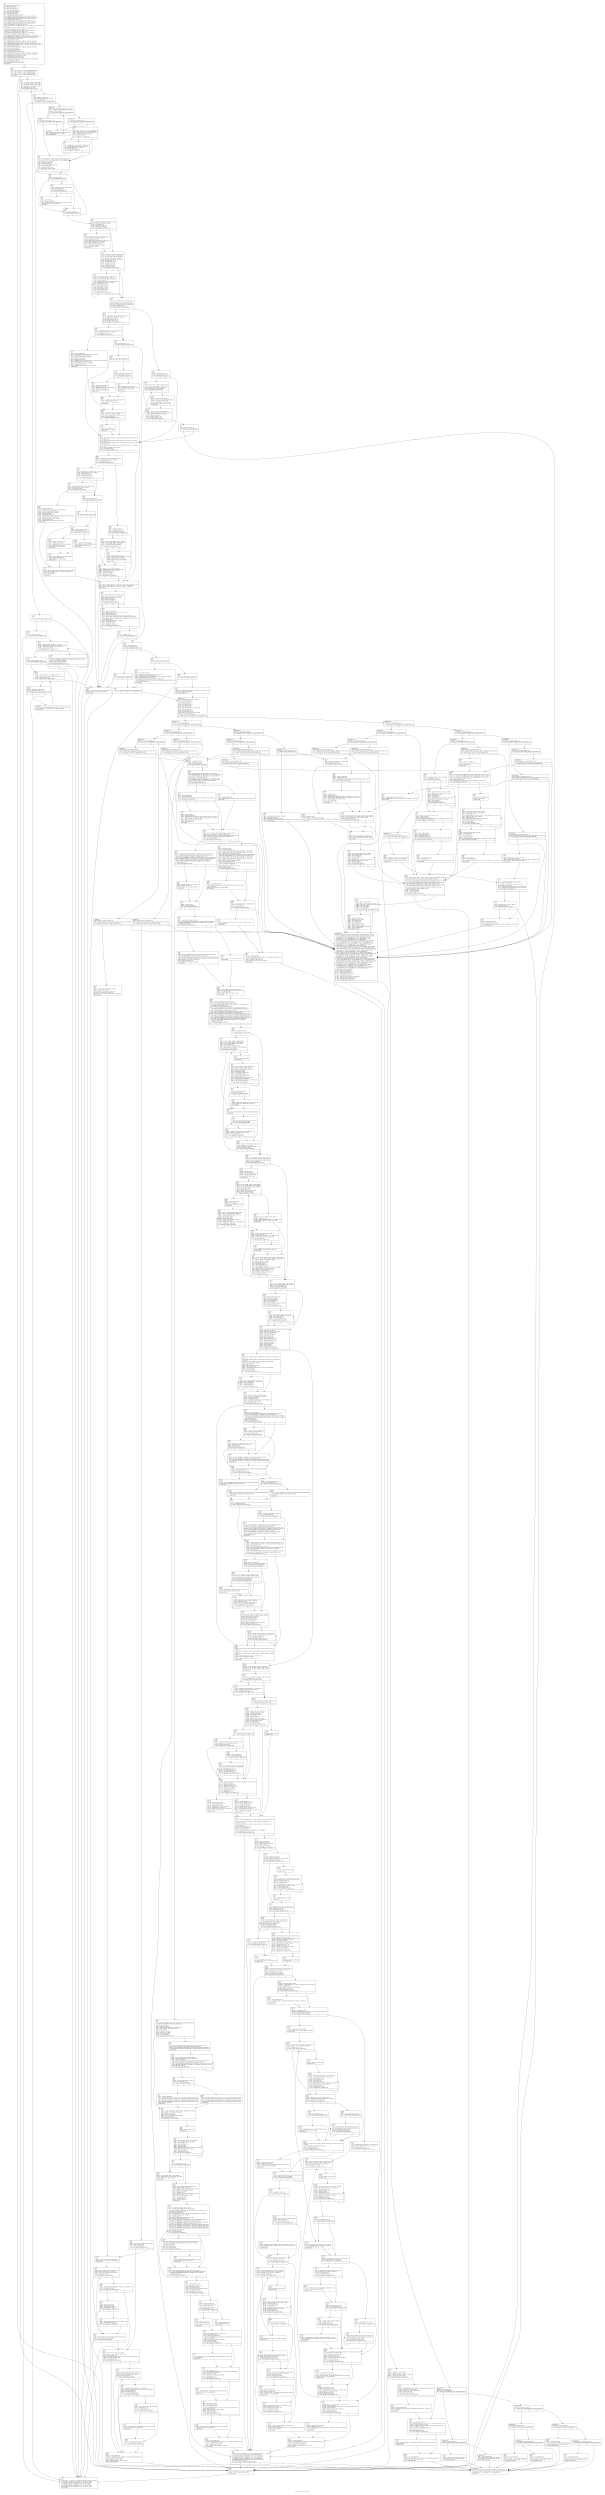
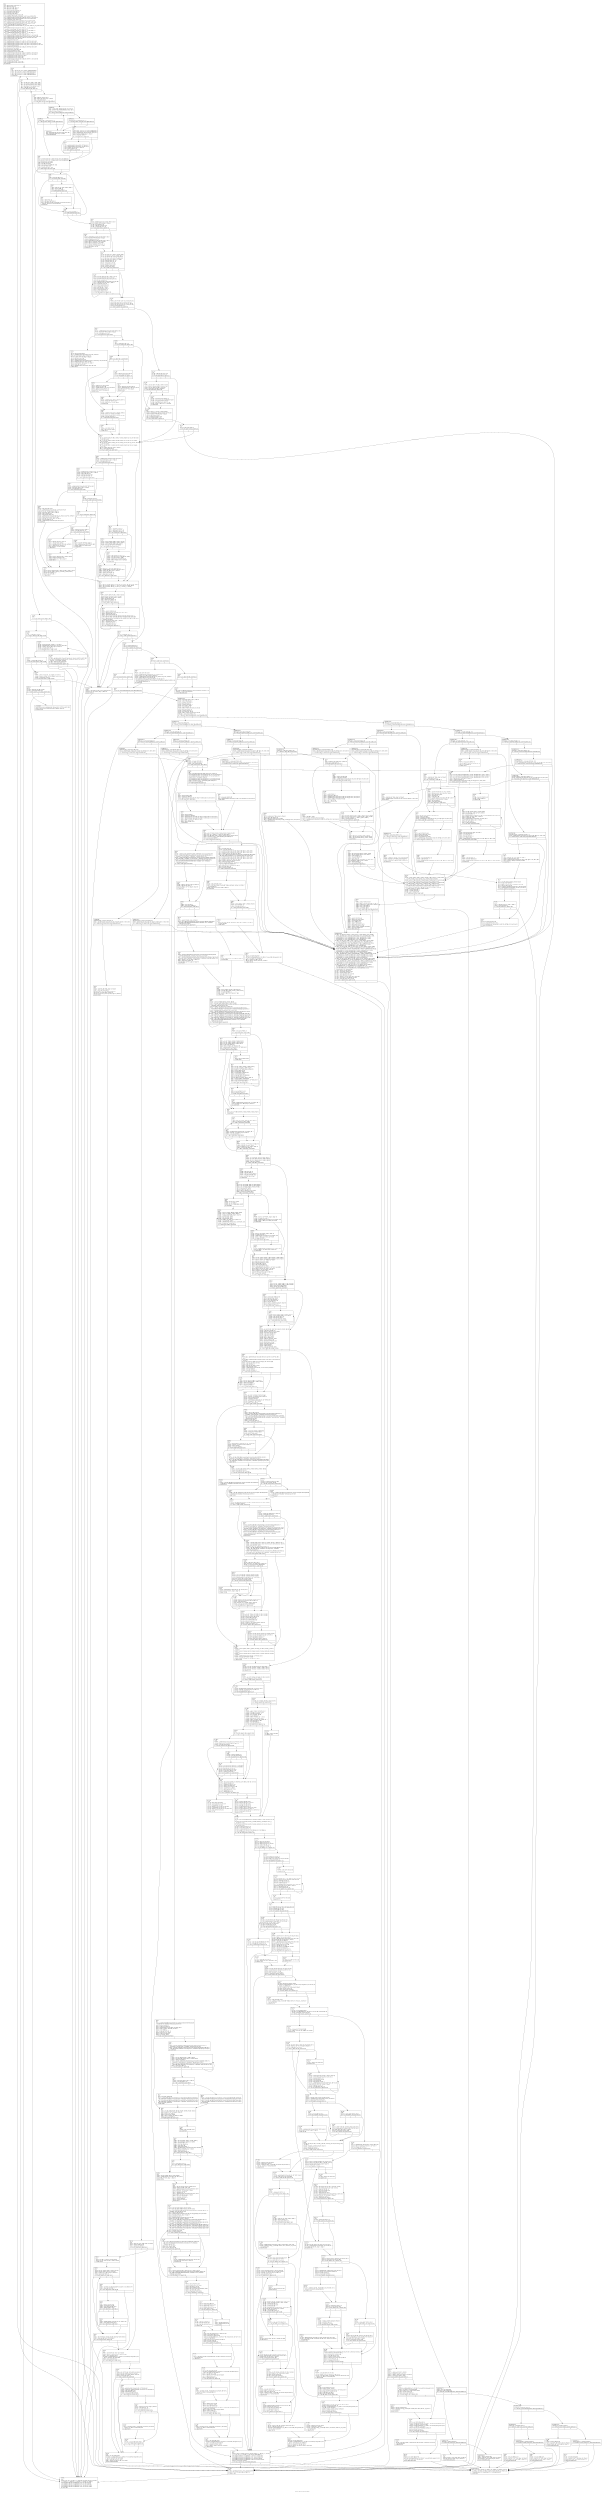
(116, 319) -> none
